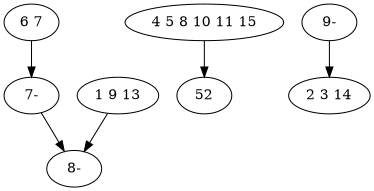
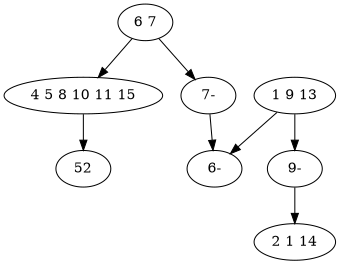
none -> (119, 54)
(329, 96) -> (295, 242)
none -> (295, 127)
(74, 169) -> (215, 169)
